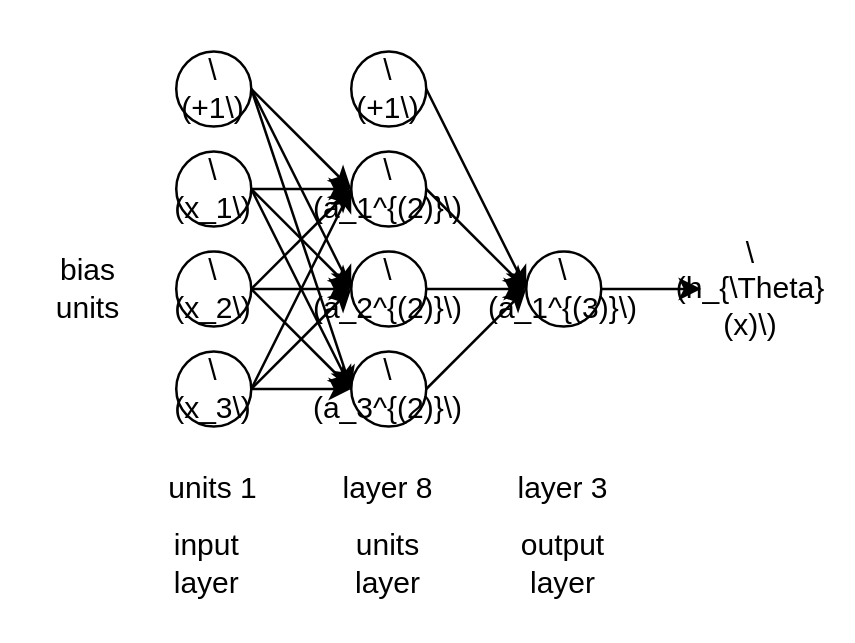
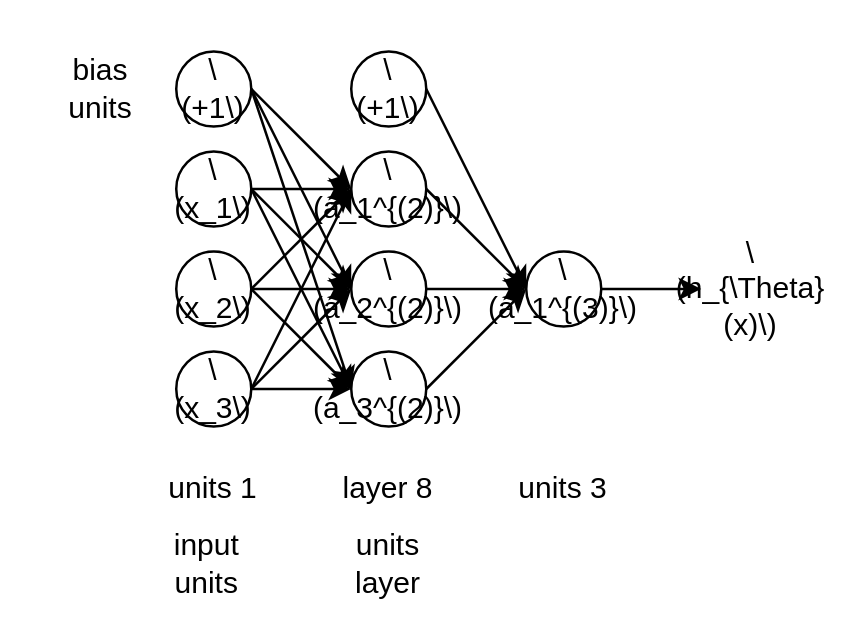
(89, 289) -> (101, 89)
(564, 489) -> (564, 489)
(208, 564) -> (208, 564)
(564, 564) -> none
